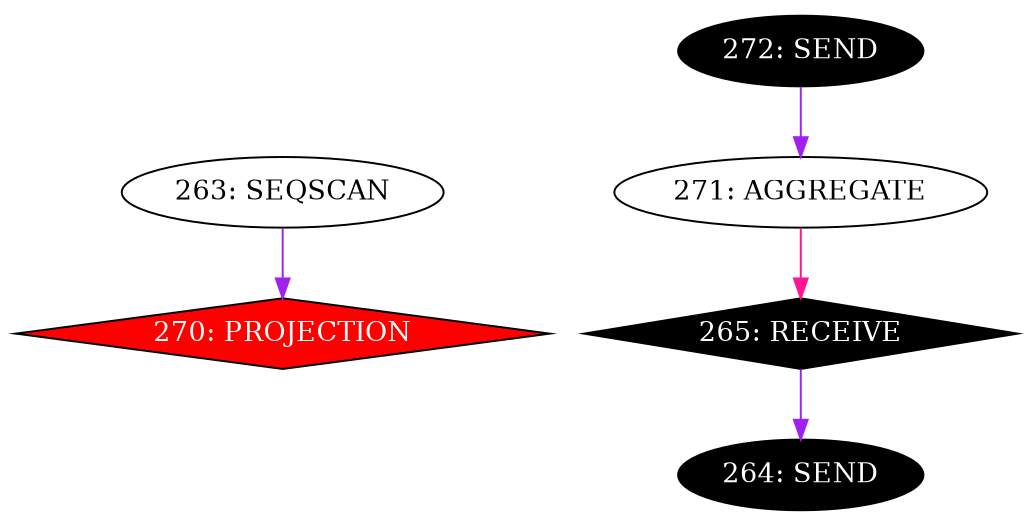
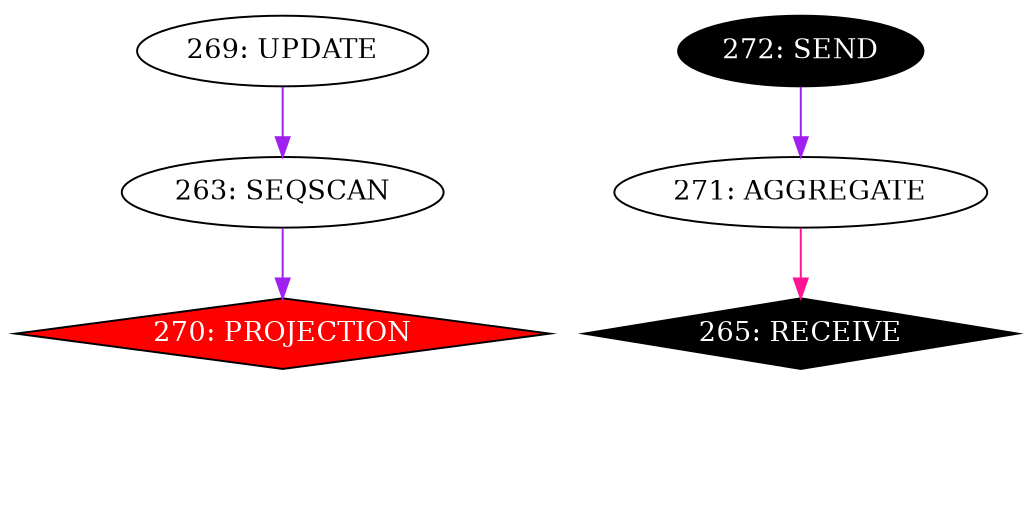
none -> (283, 51)
(801, 475) -> none
